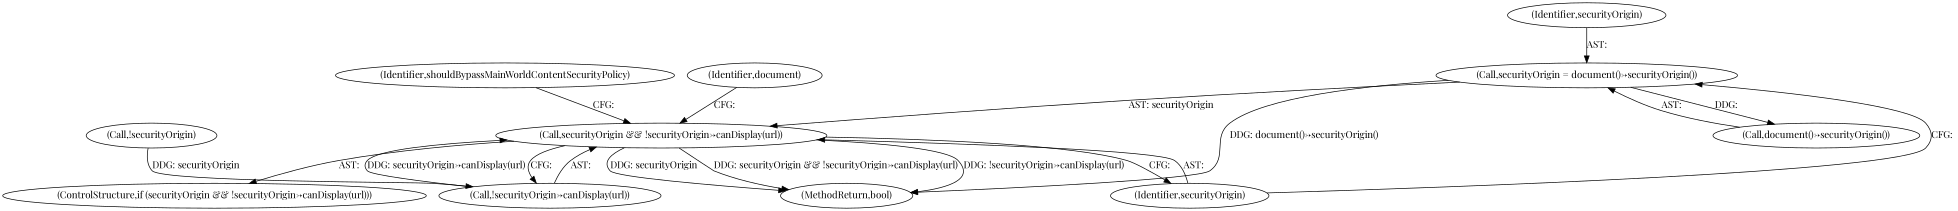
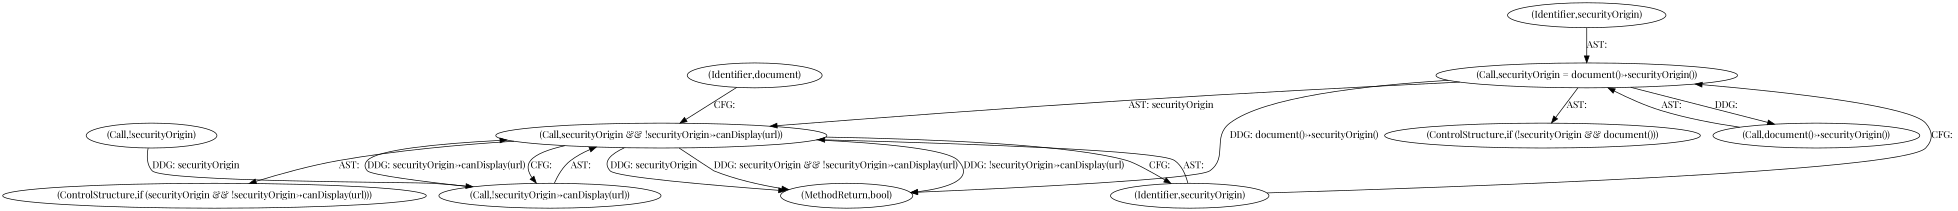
(505, 75) -> none
none -> (1542, 136)
